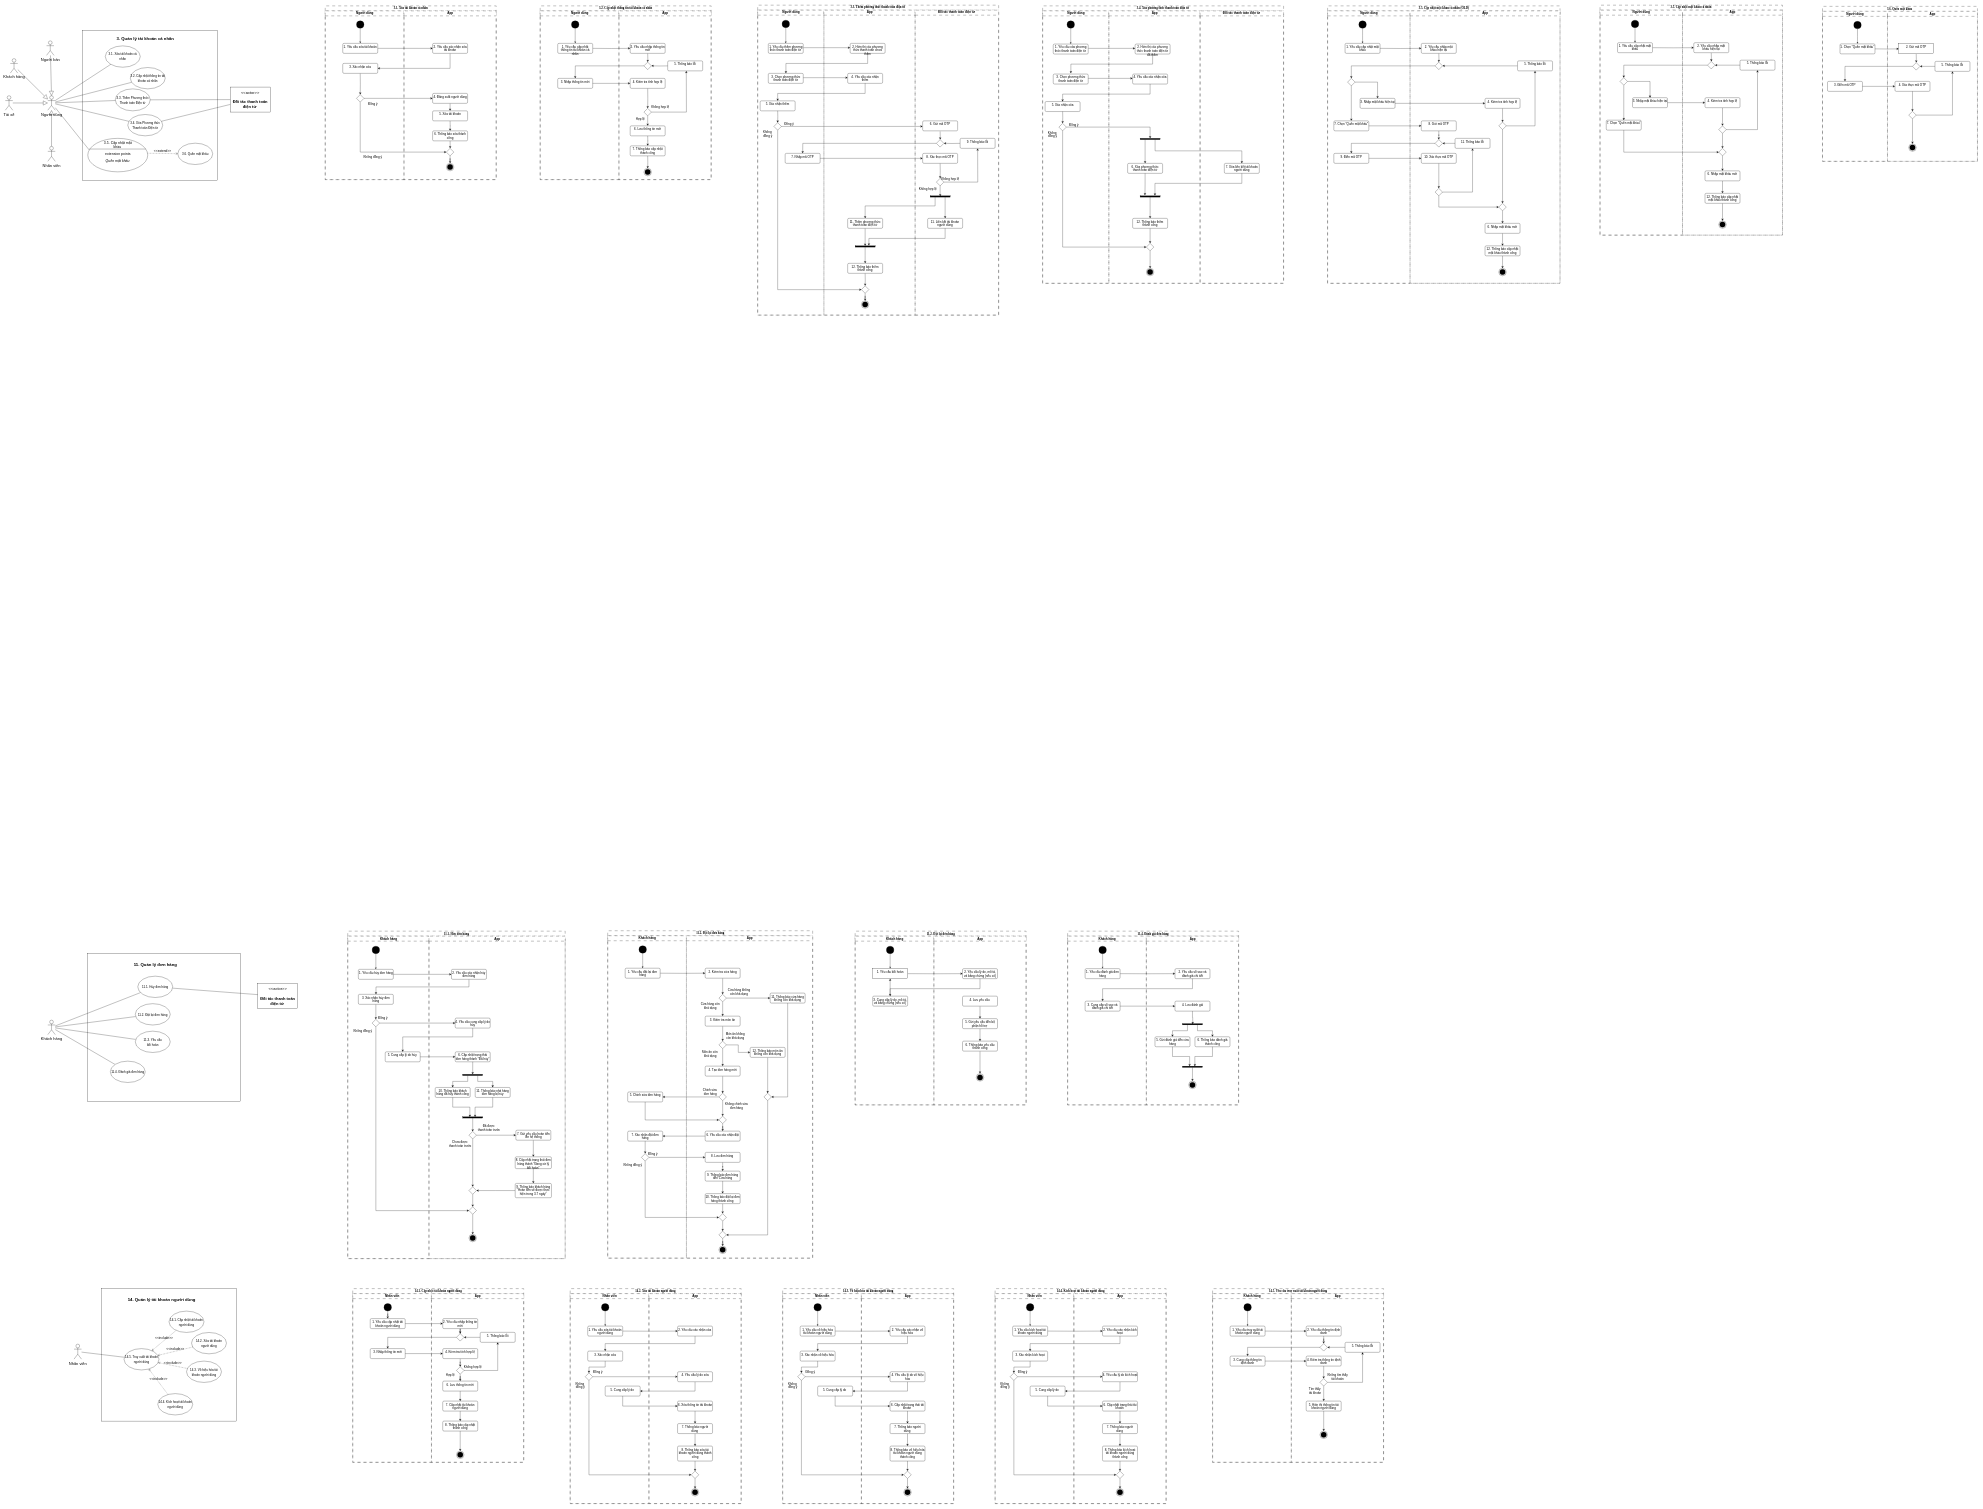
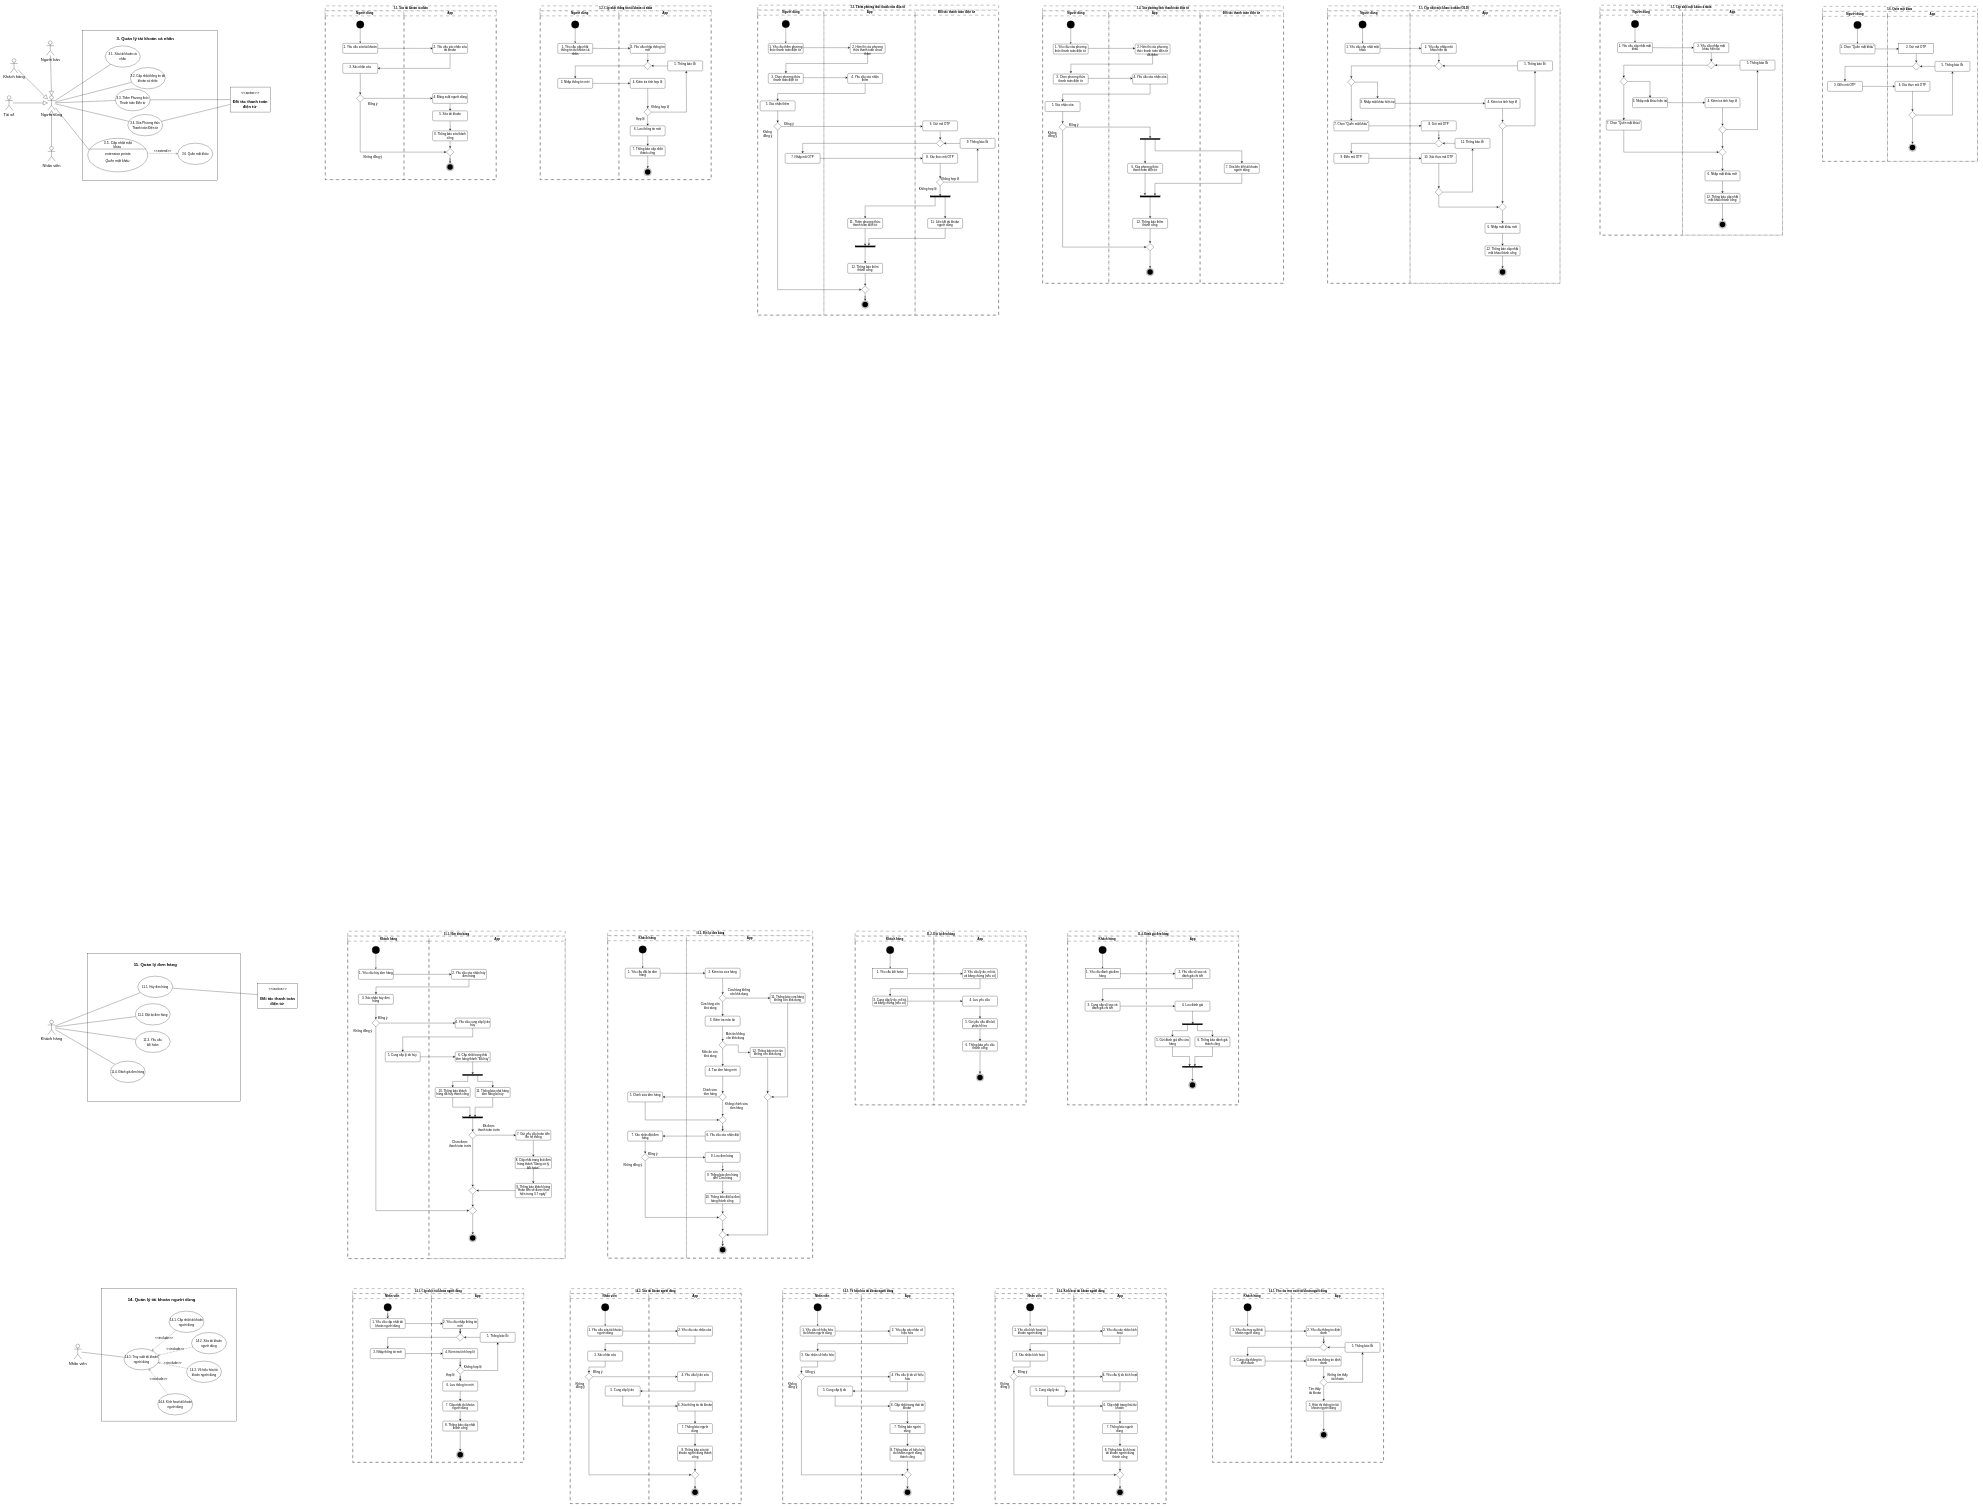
(1103, 974) -> (1103, 974)
(890, 981) -> (959, 1001)
